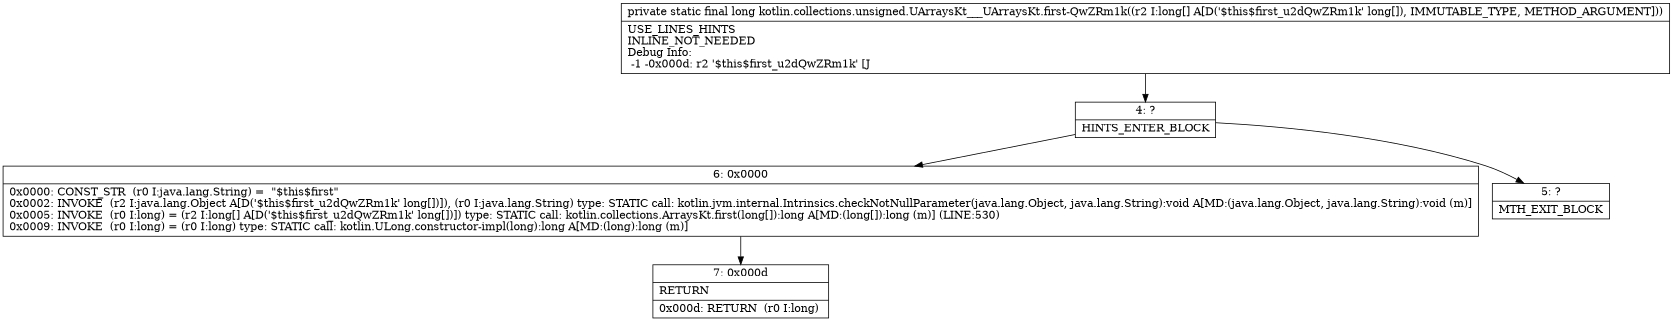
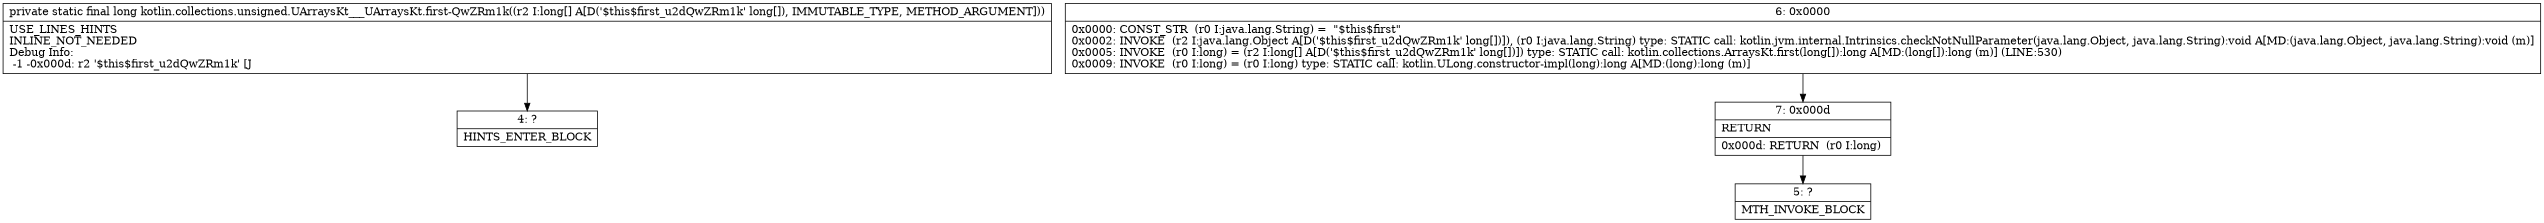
(1369, 139) -> (1803, 166)
(999, 150) -> none
(1551, 210) -> (1803, 210)
